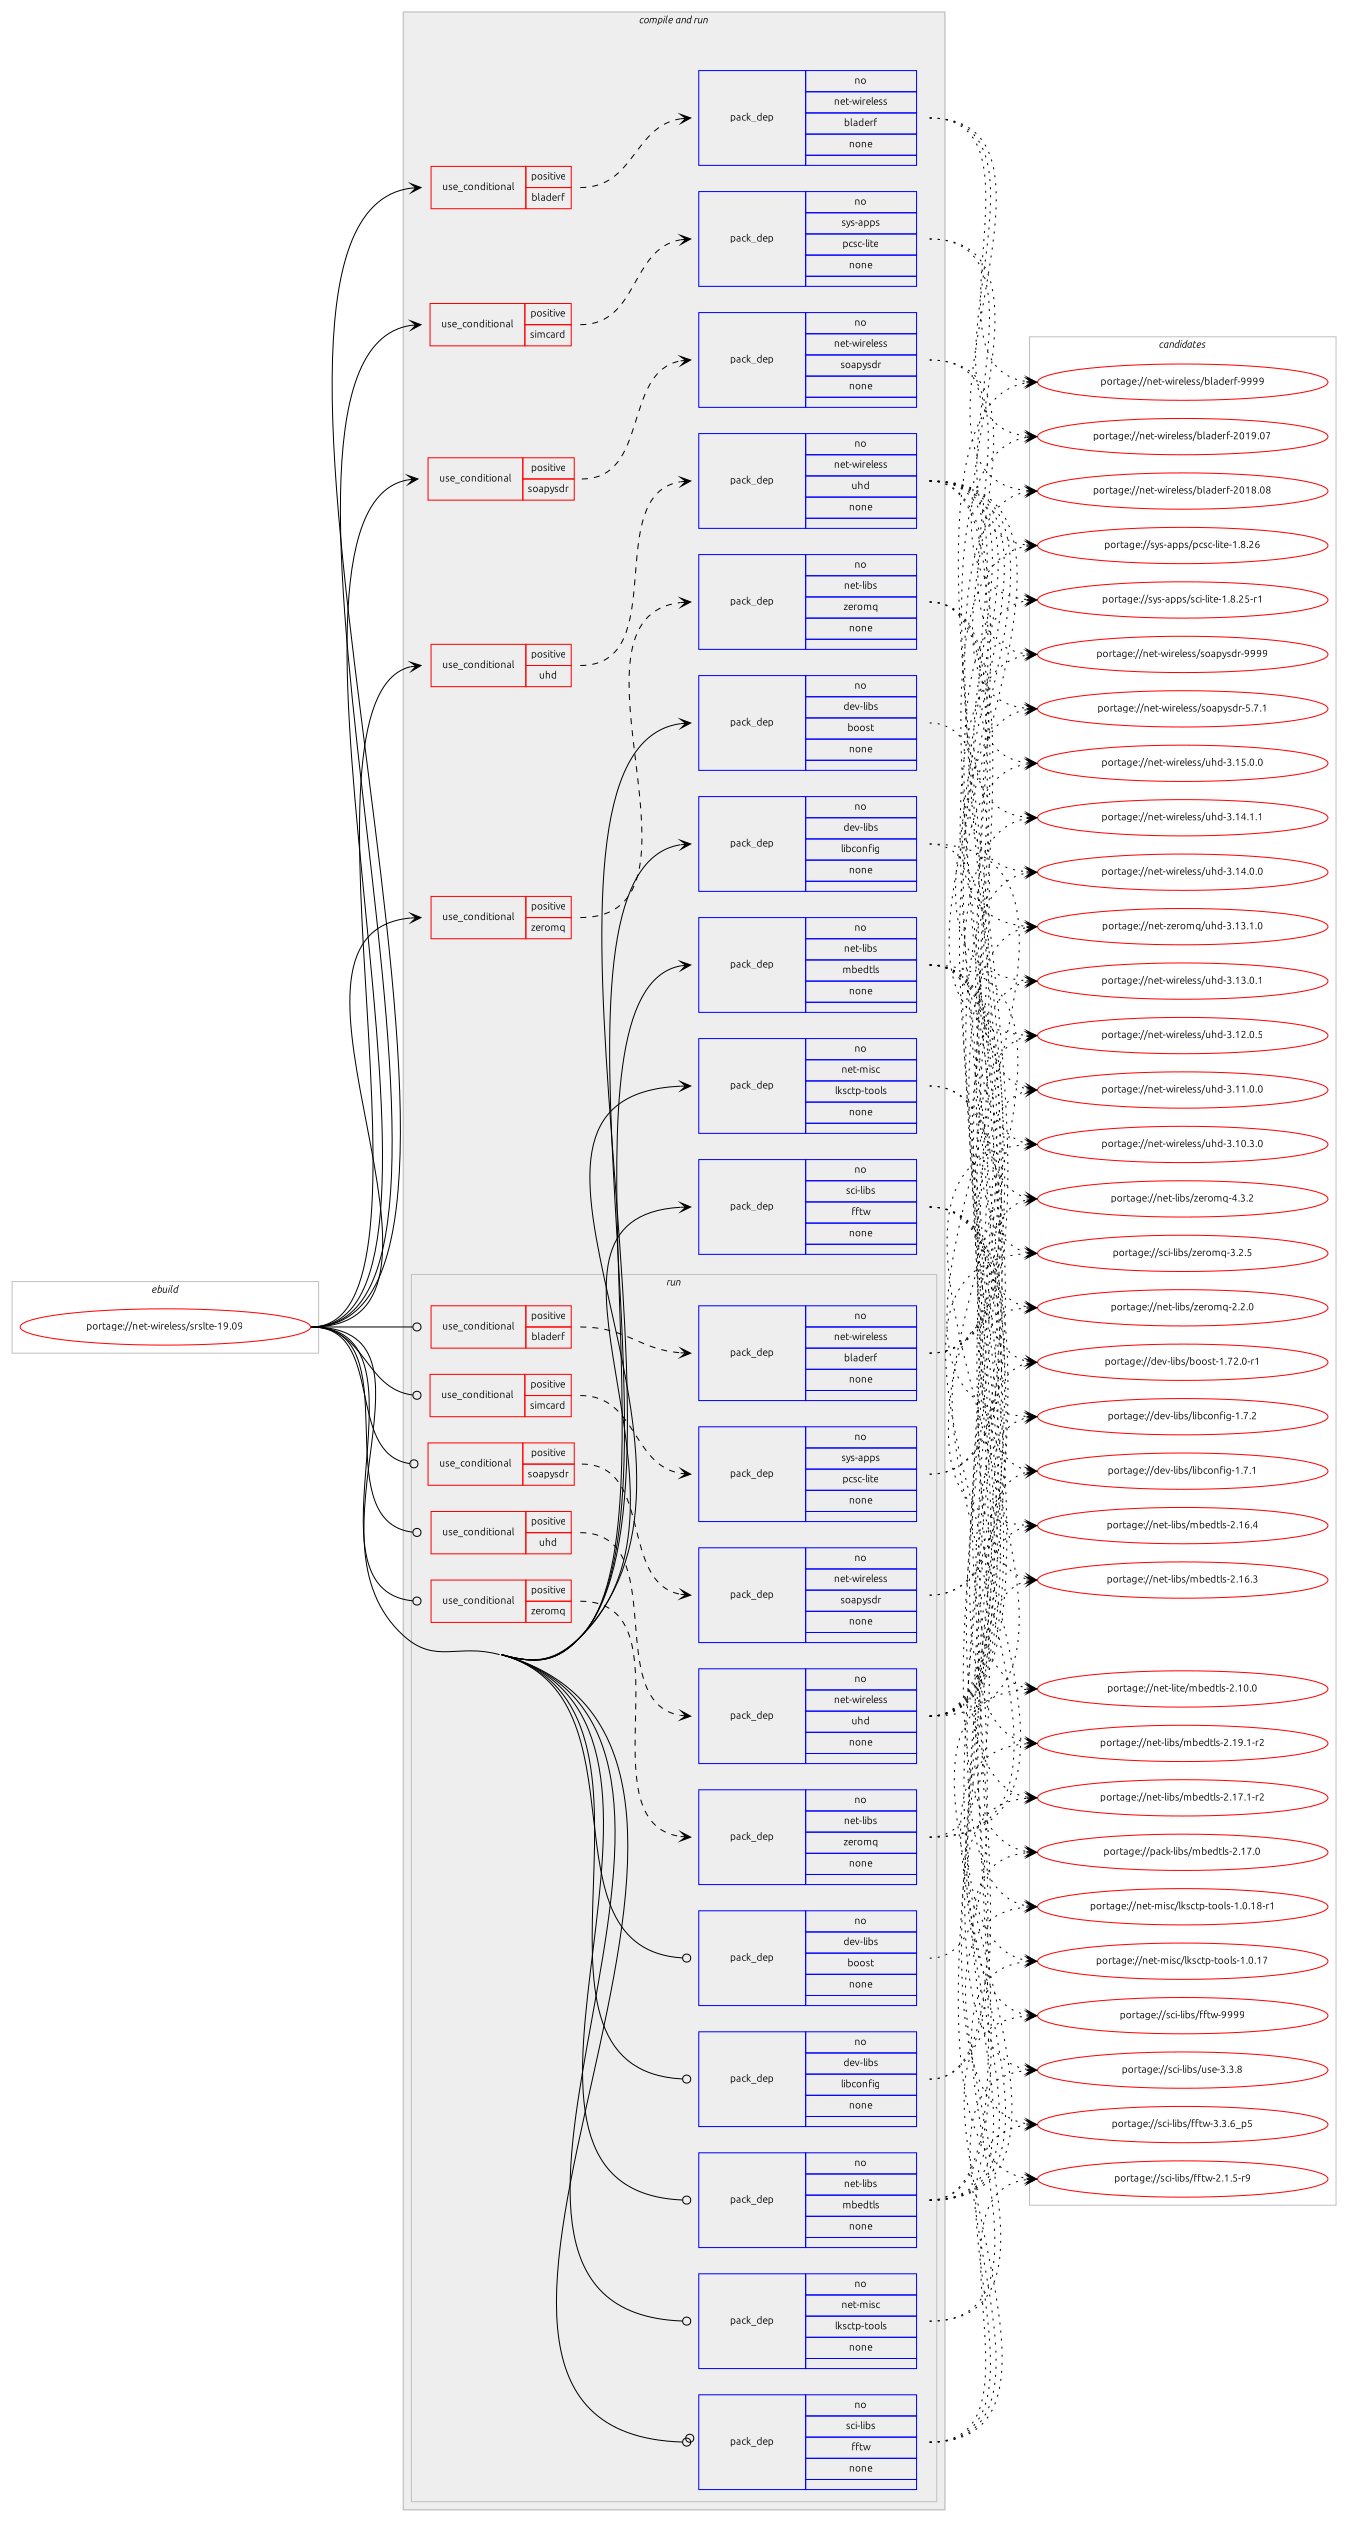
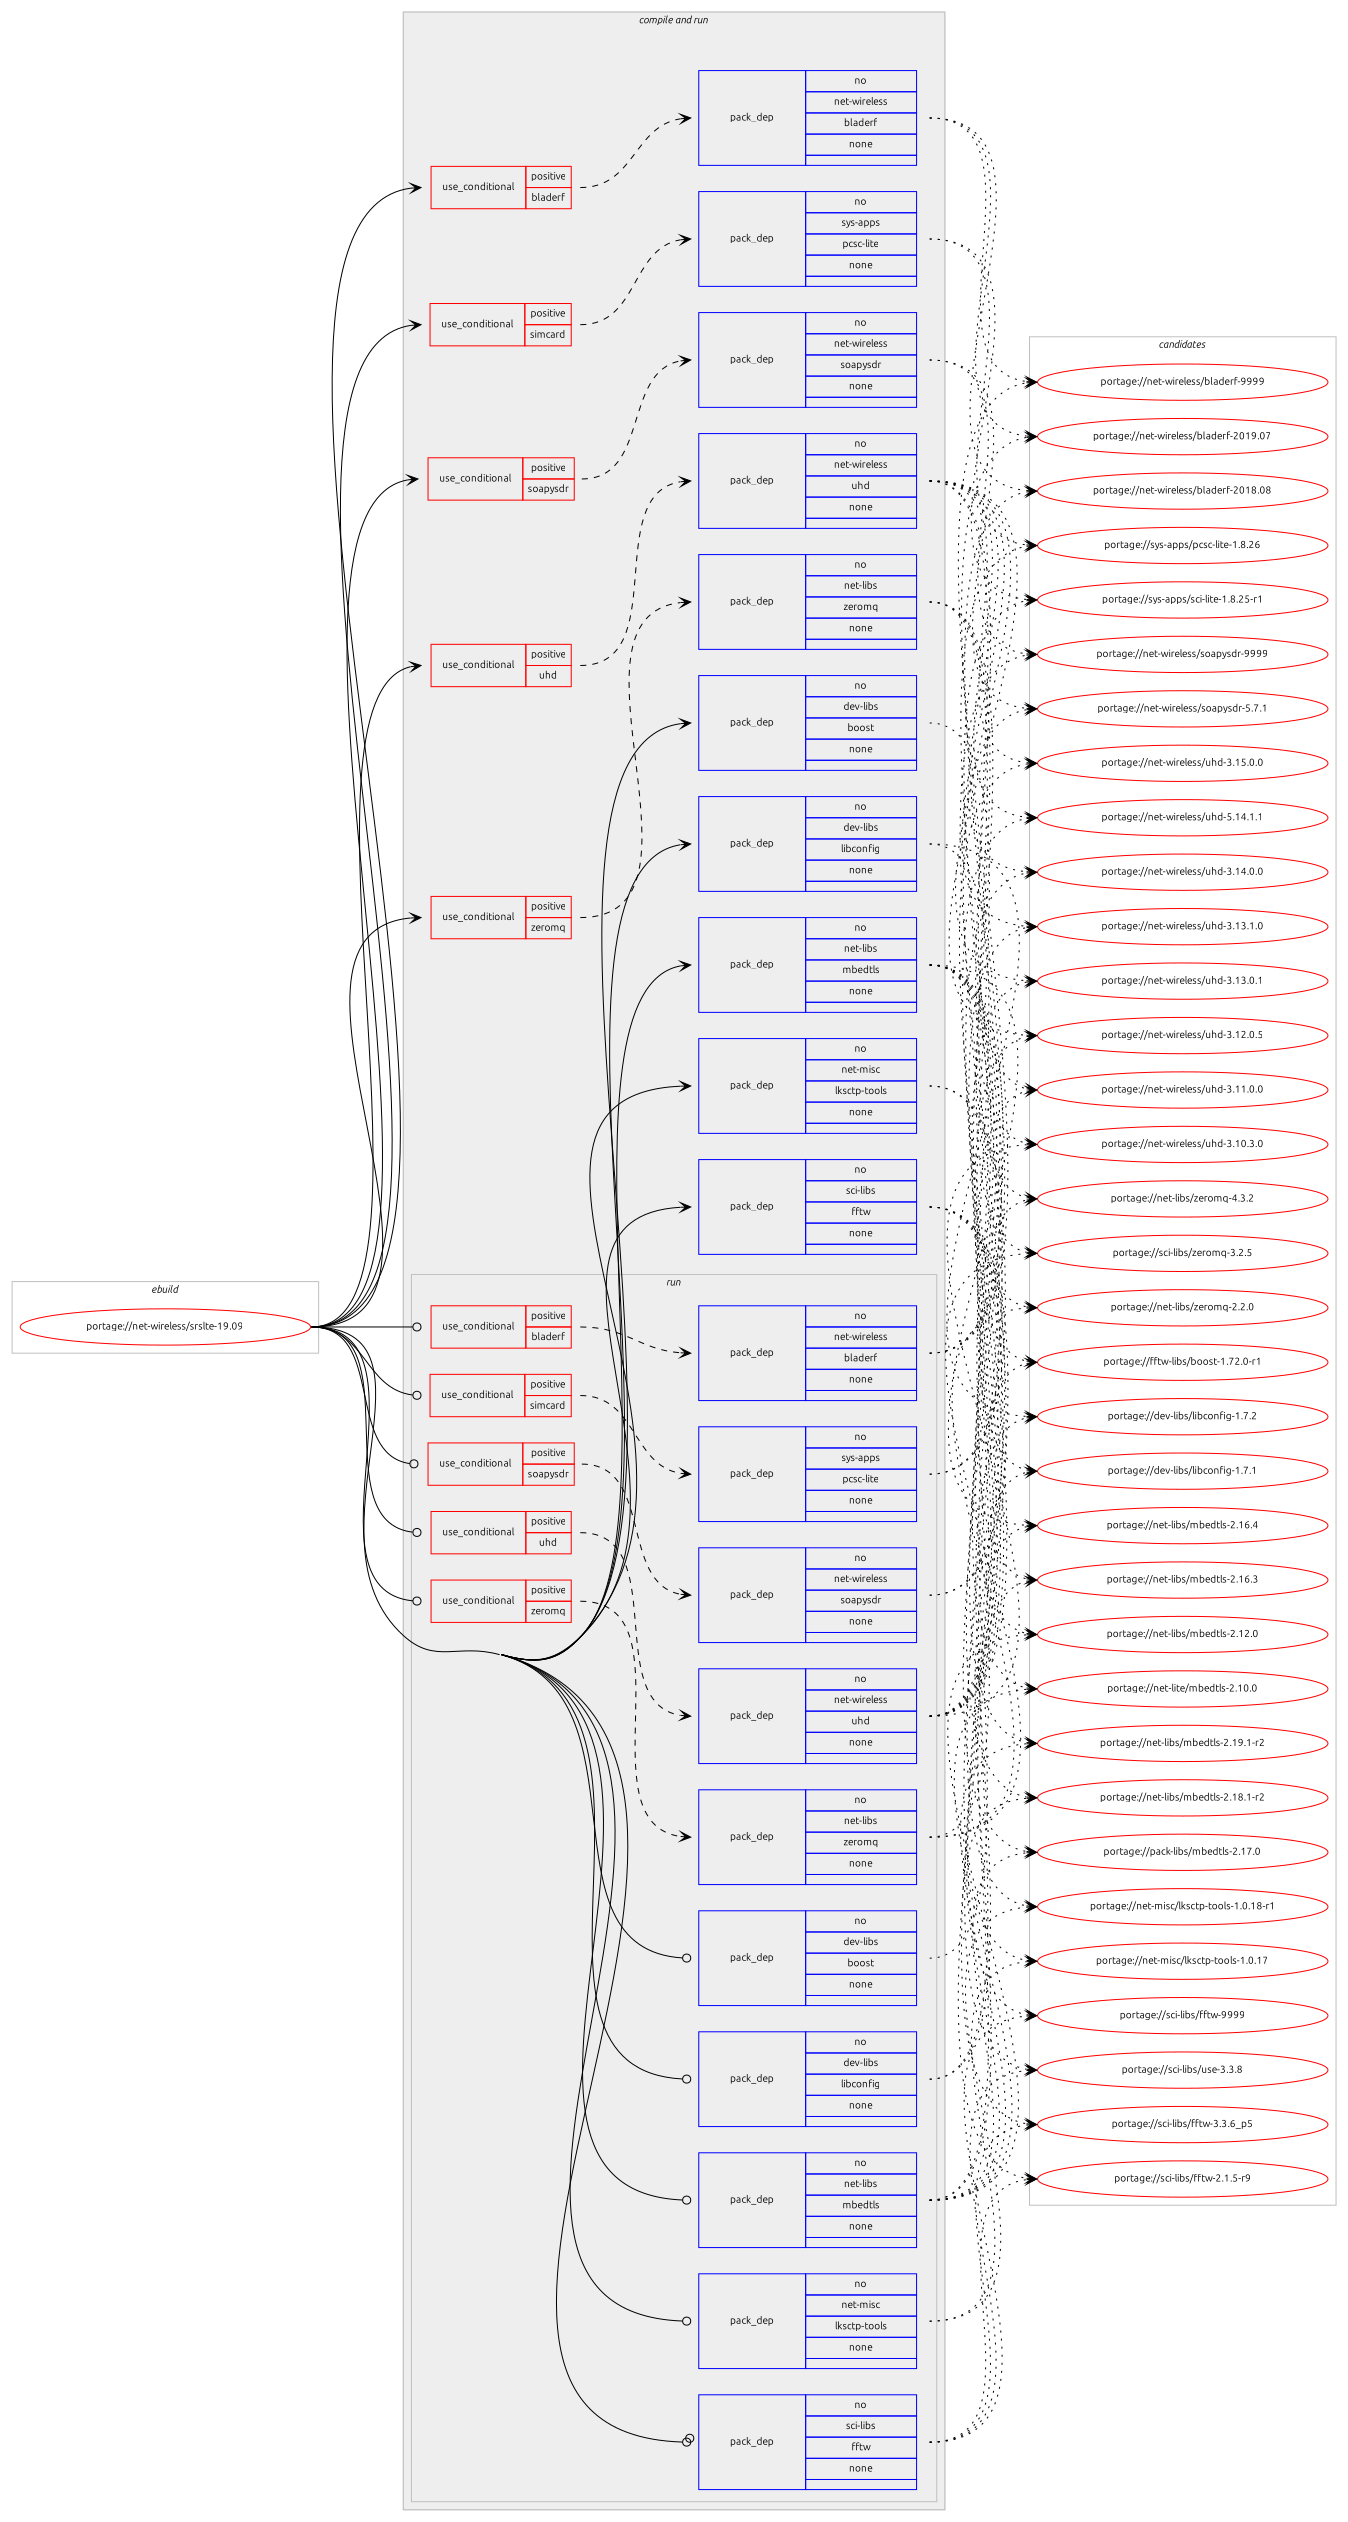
(1183, 818) -> (1183, 818)
(1183, 927) -> (1183, 927)
(1183, 1362) -> (1183, 1362)
none -> (1183, 1635)
(1183, 1798) -> (1183, 1798)
